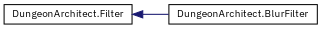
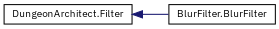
(243, 14) -> (222, 14)
